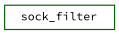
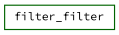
(60, 17) -> (60, 17)
